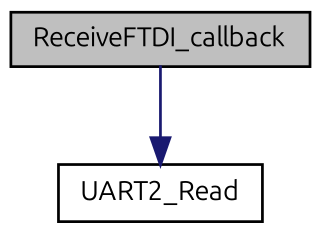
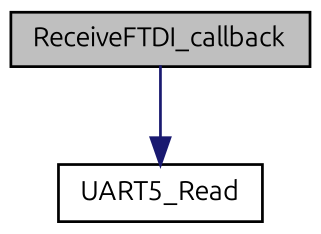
(160, 193) -> (160, 193)
